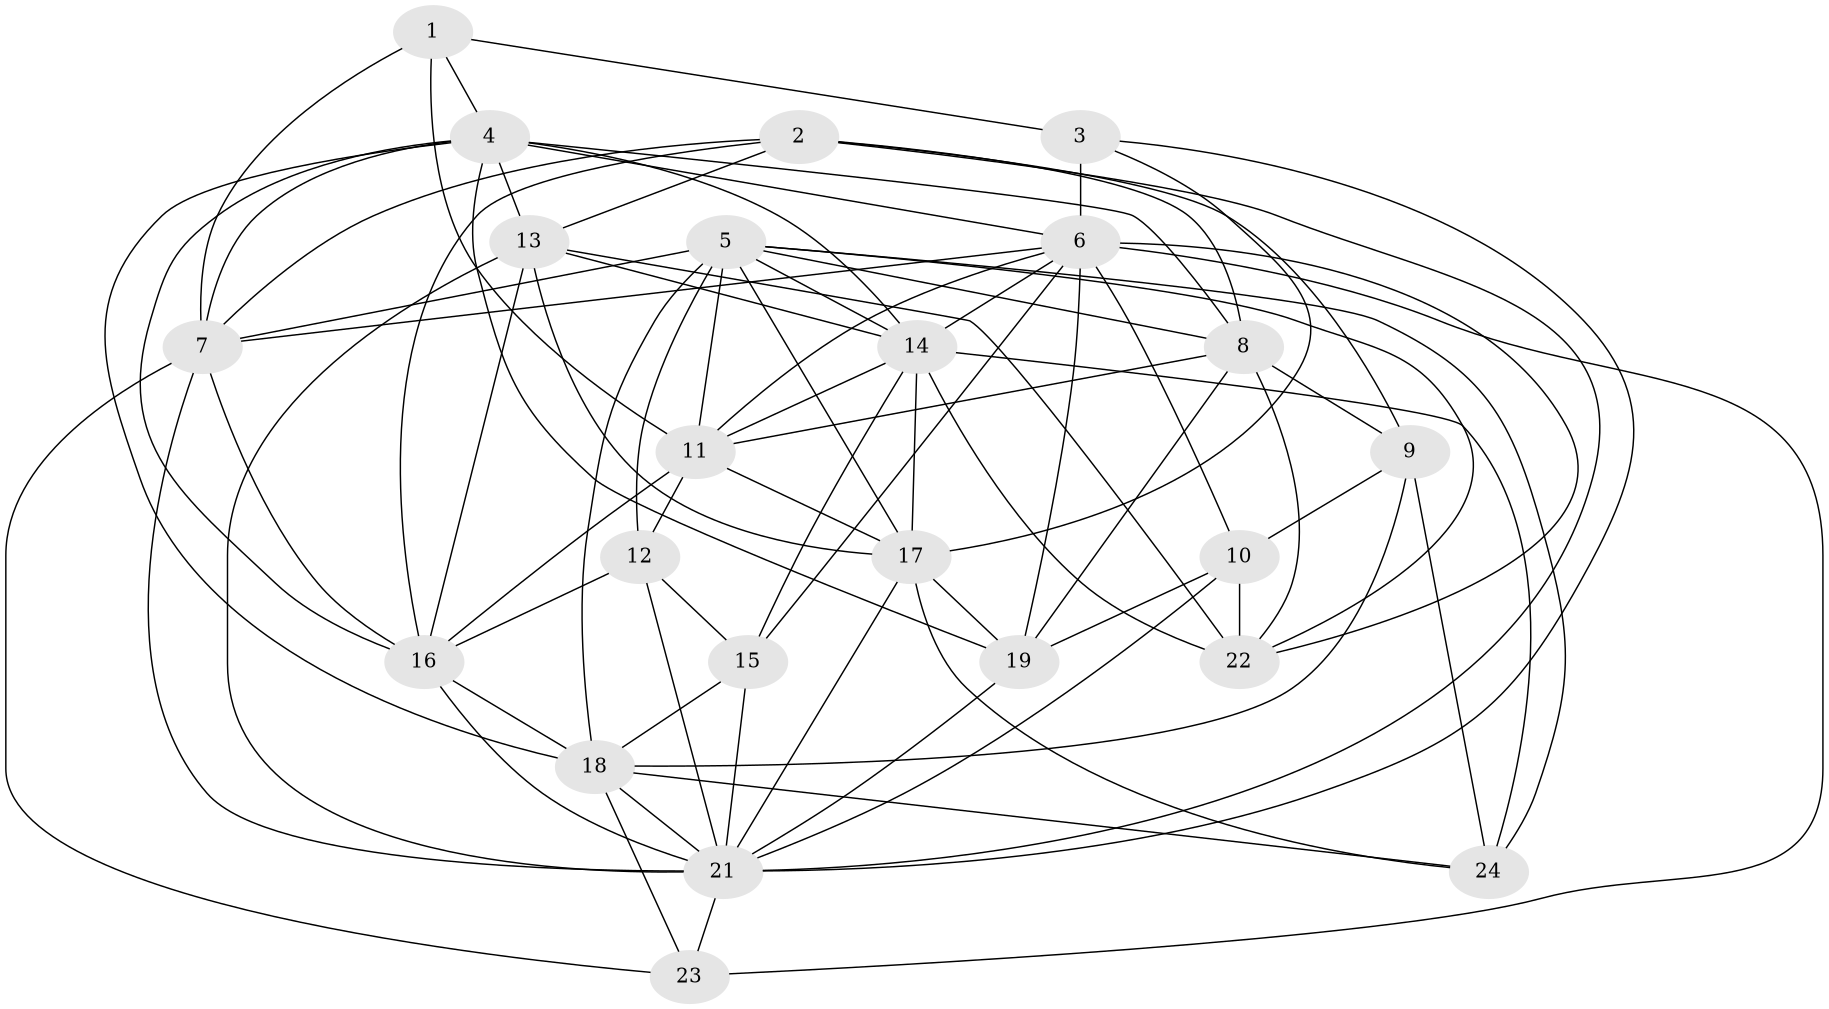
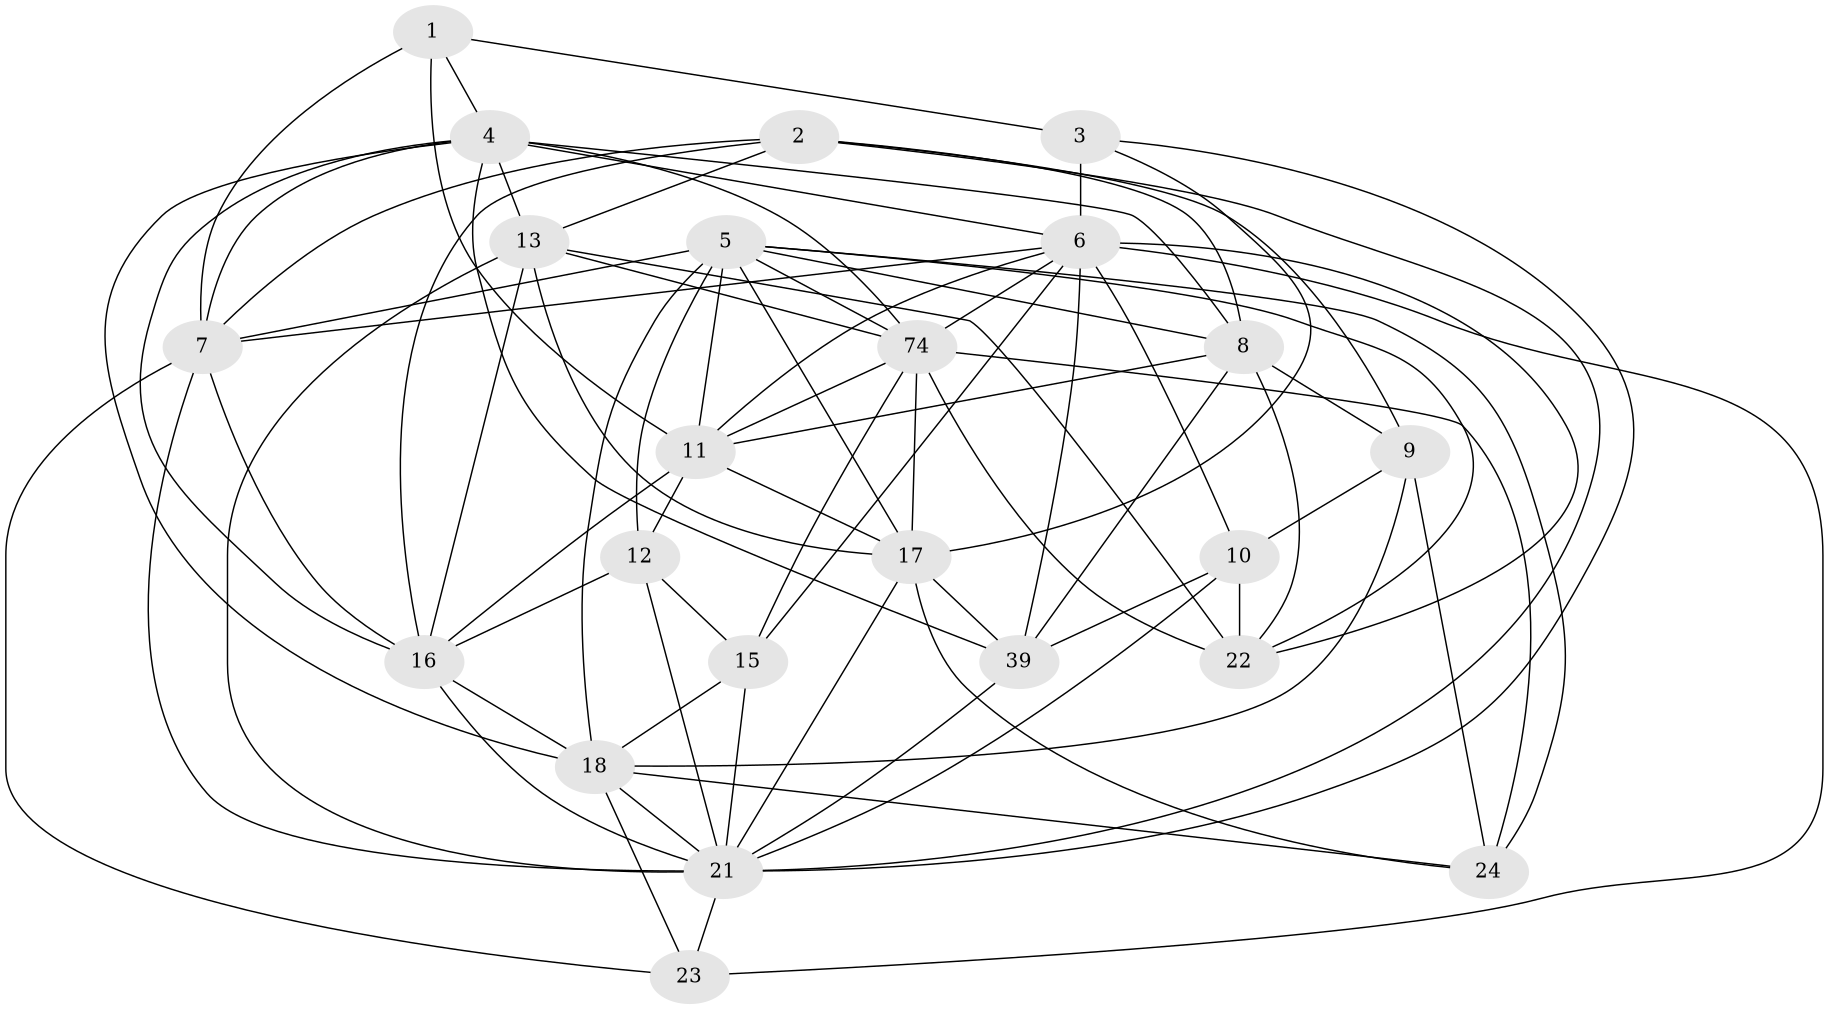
(917, 347) -> (917, 347)
(1019, 662) -> (1019, 662)
